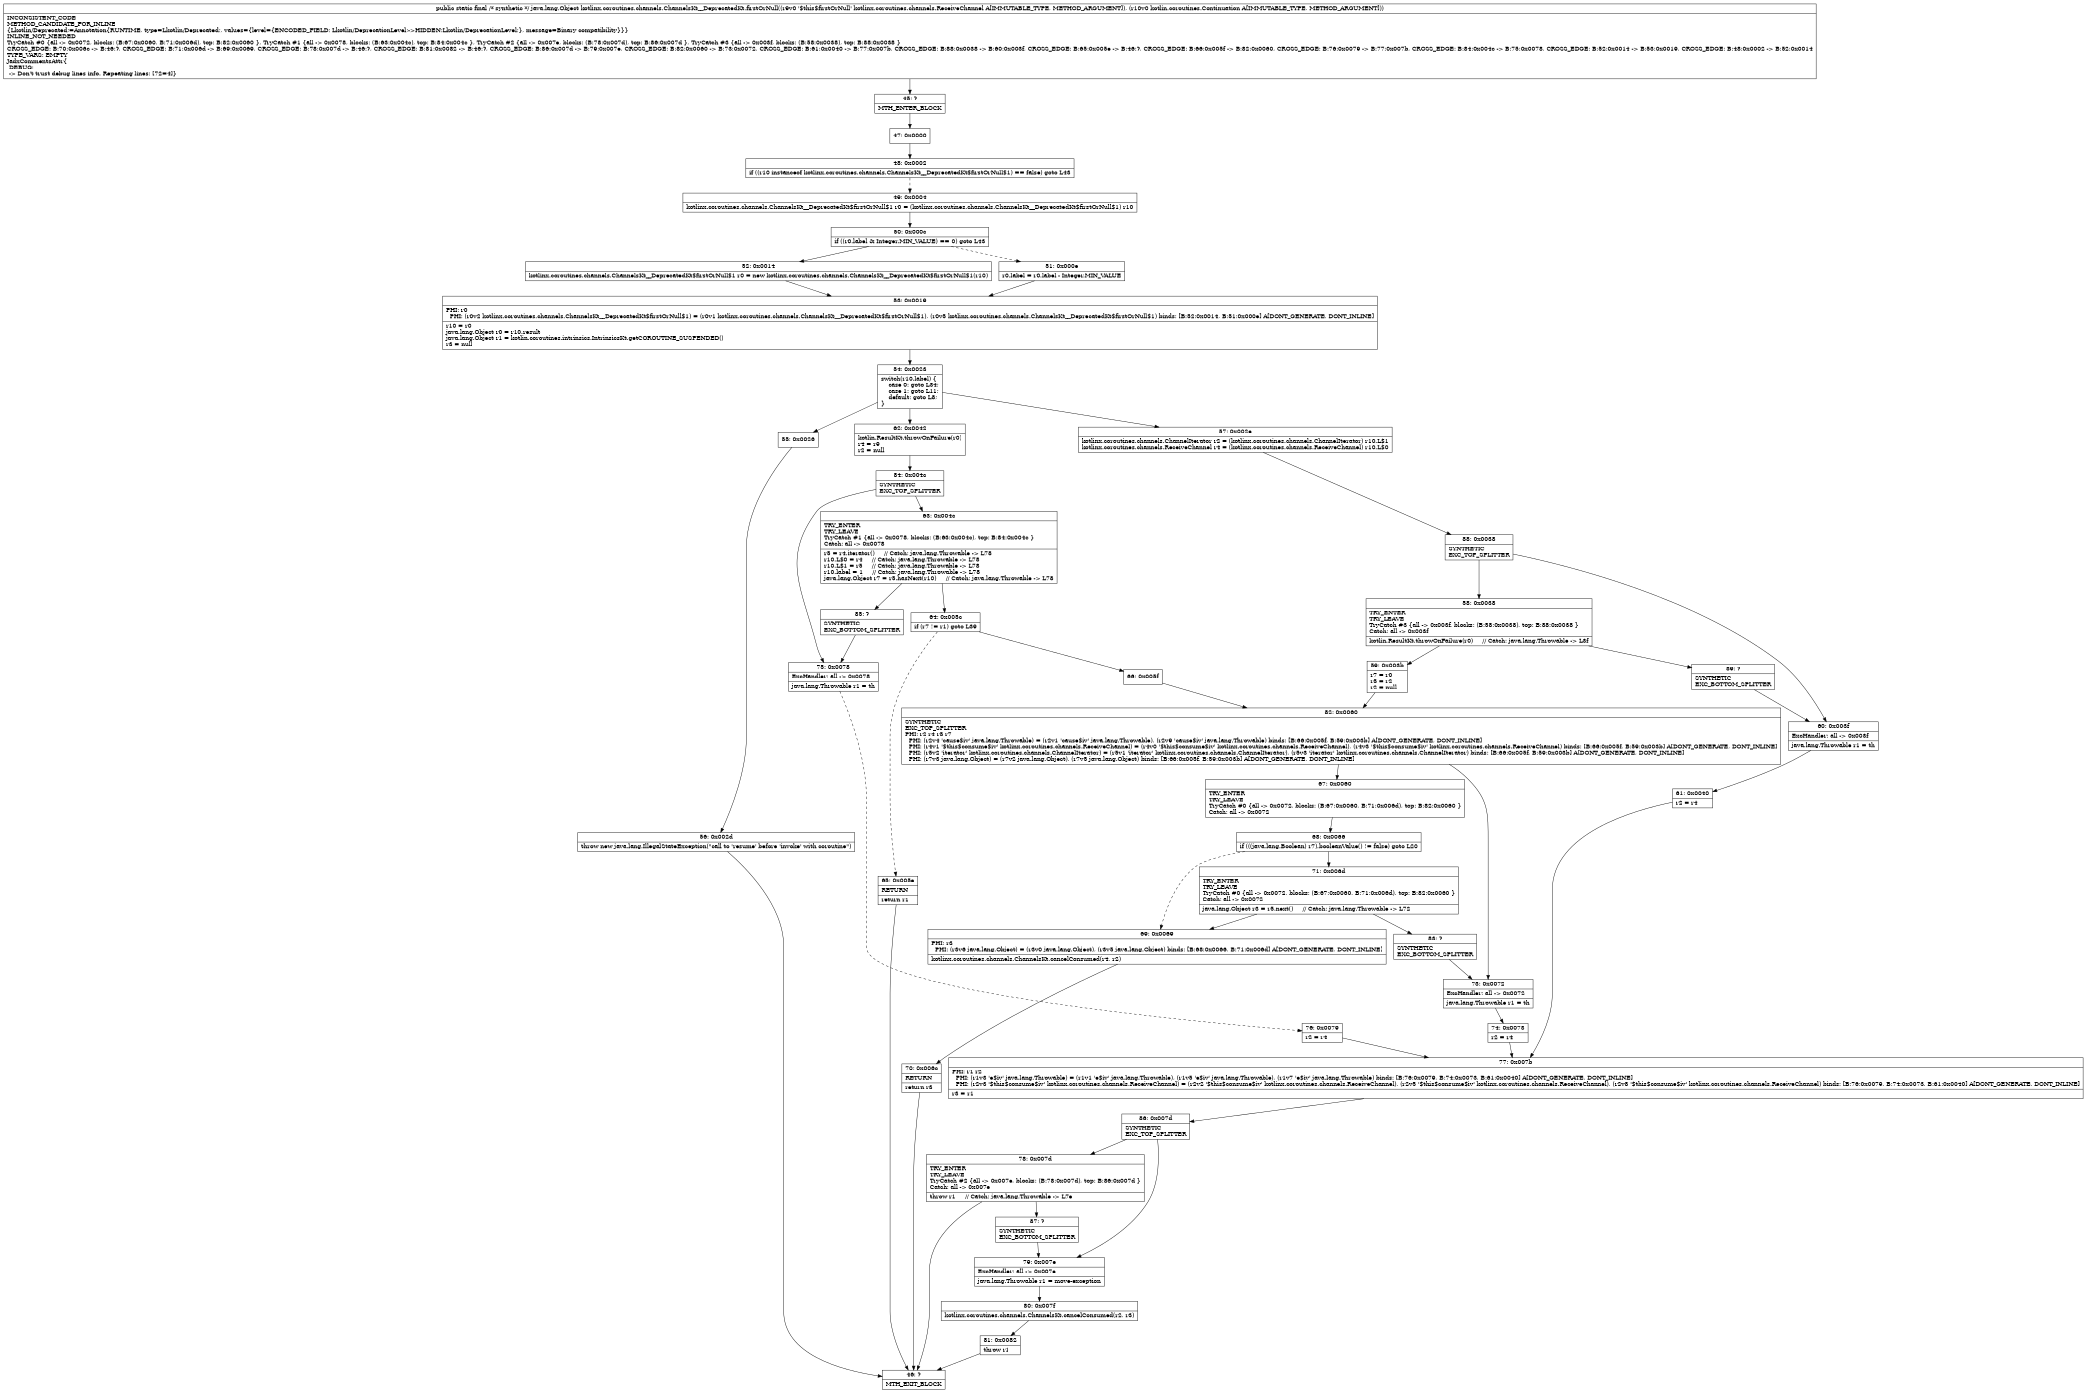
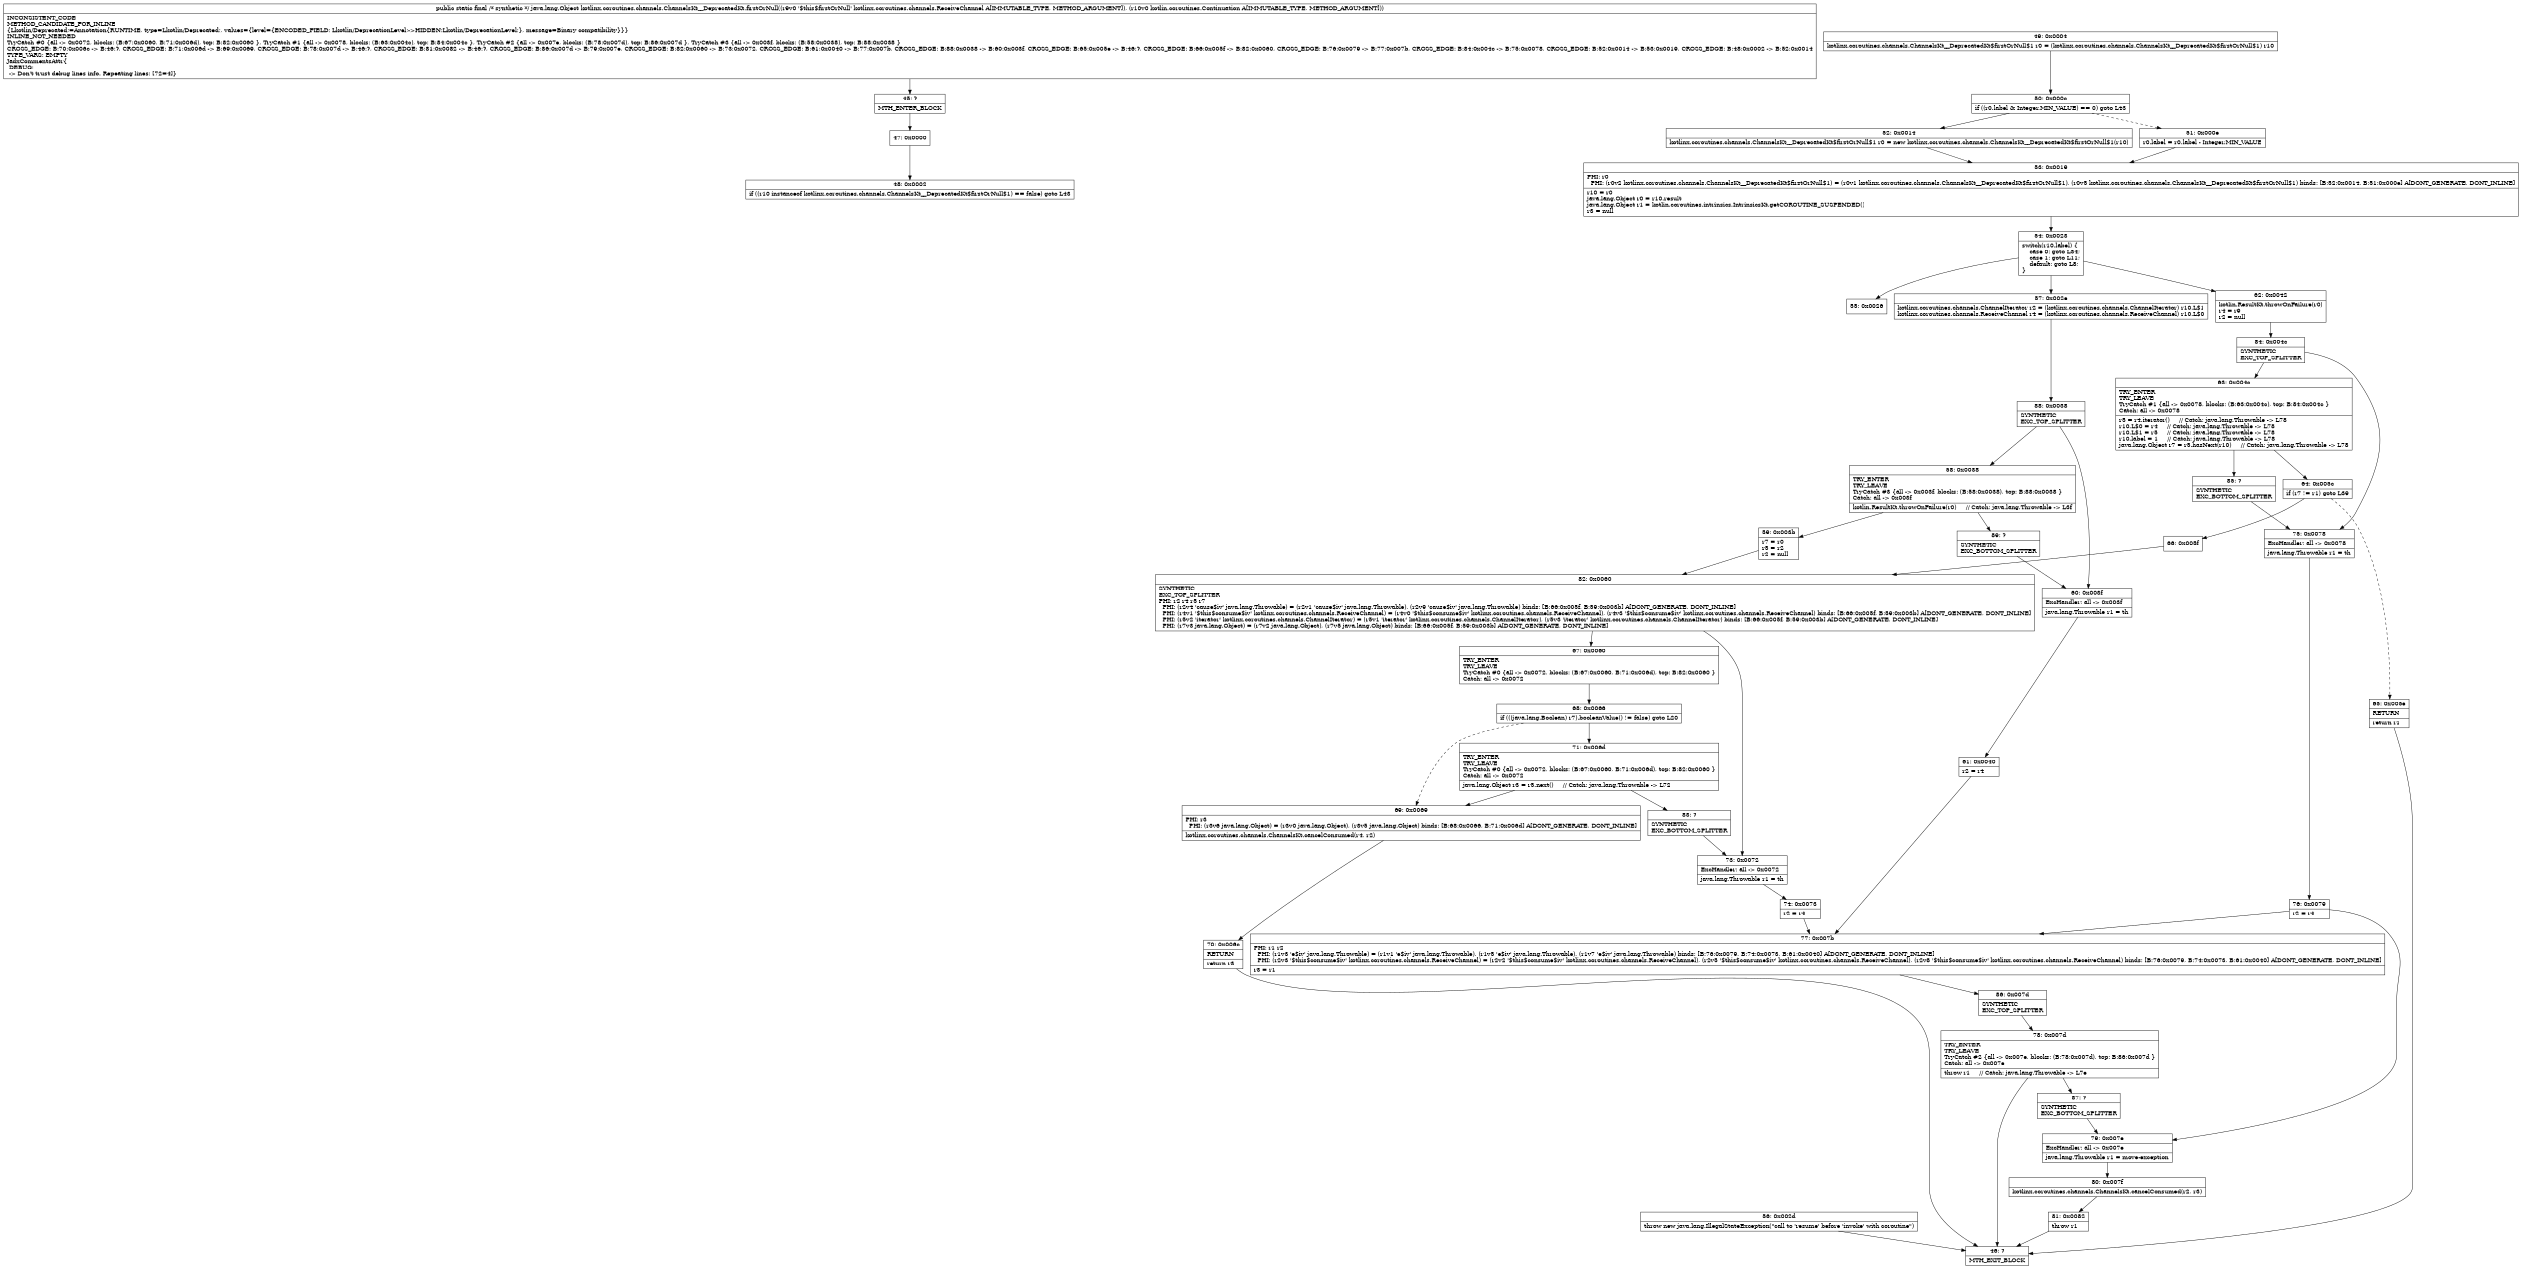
(910, 183) -> none
(746, 634) -> none
(949, 984) -> (2309, 727)
(1141, 1211) -> (2383, 1078)
